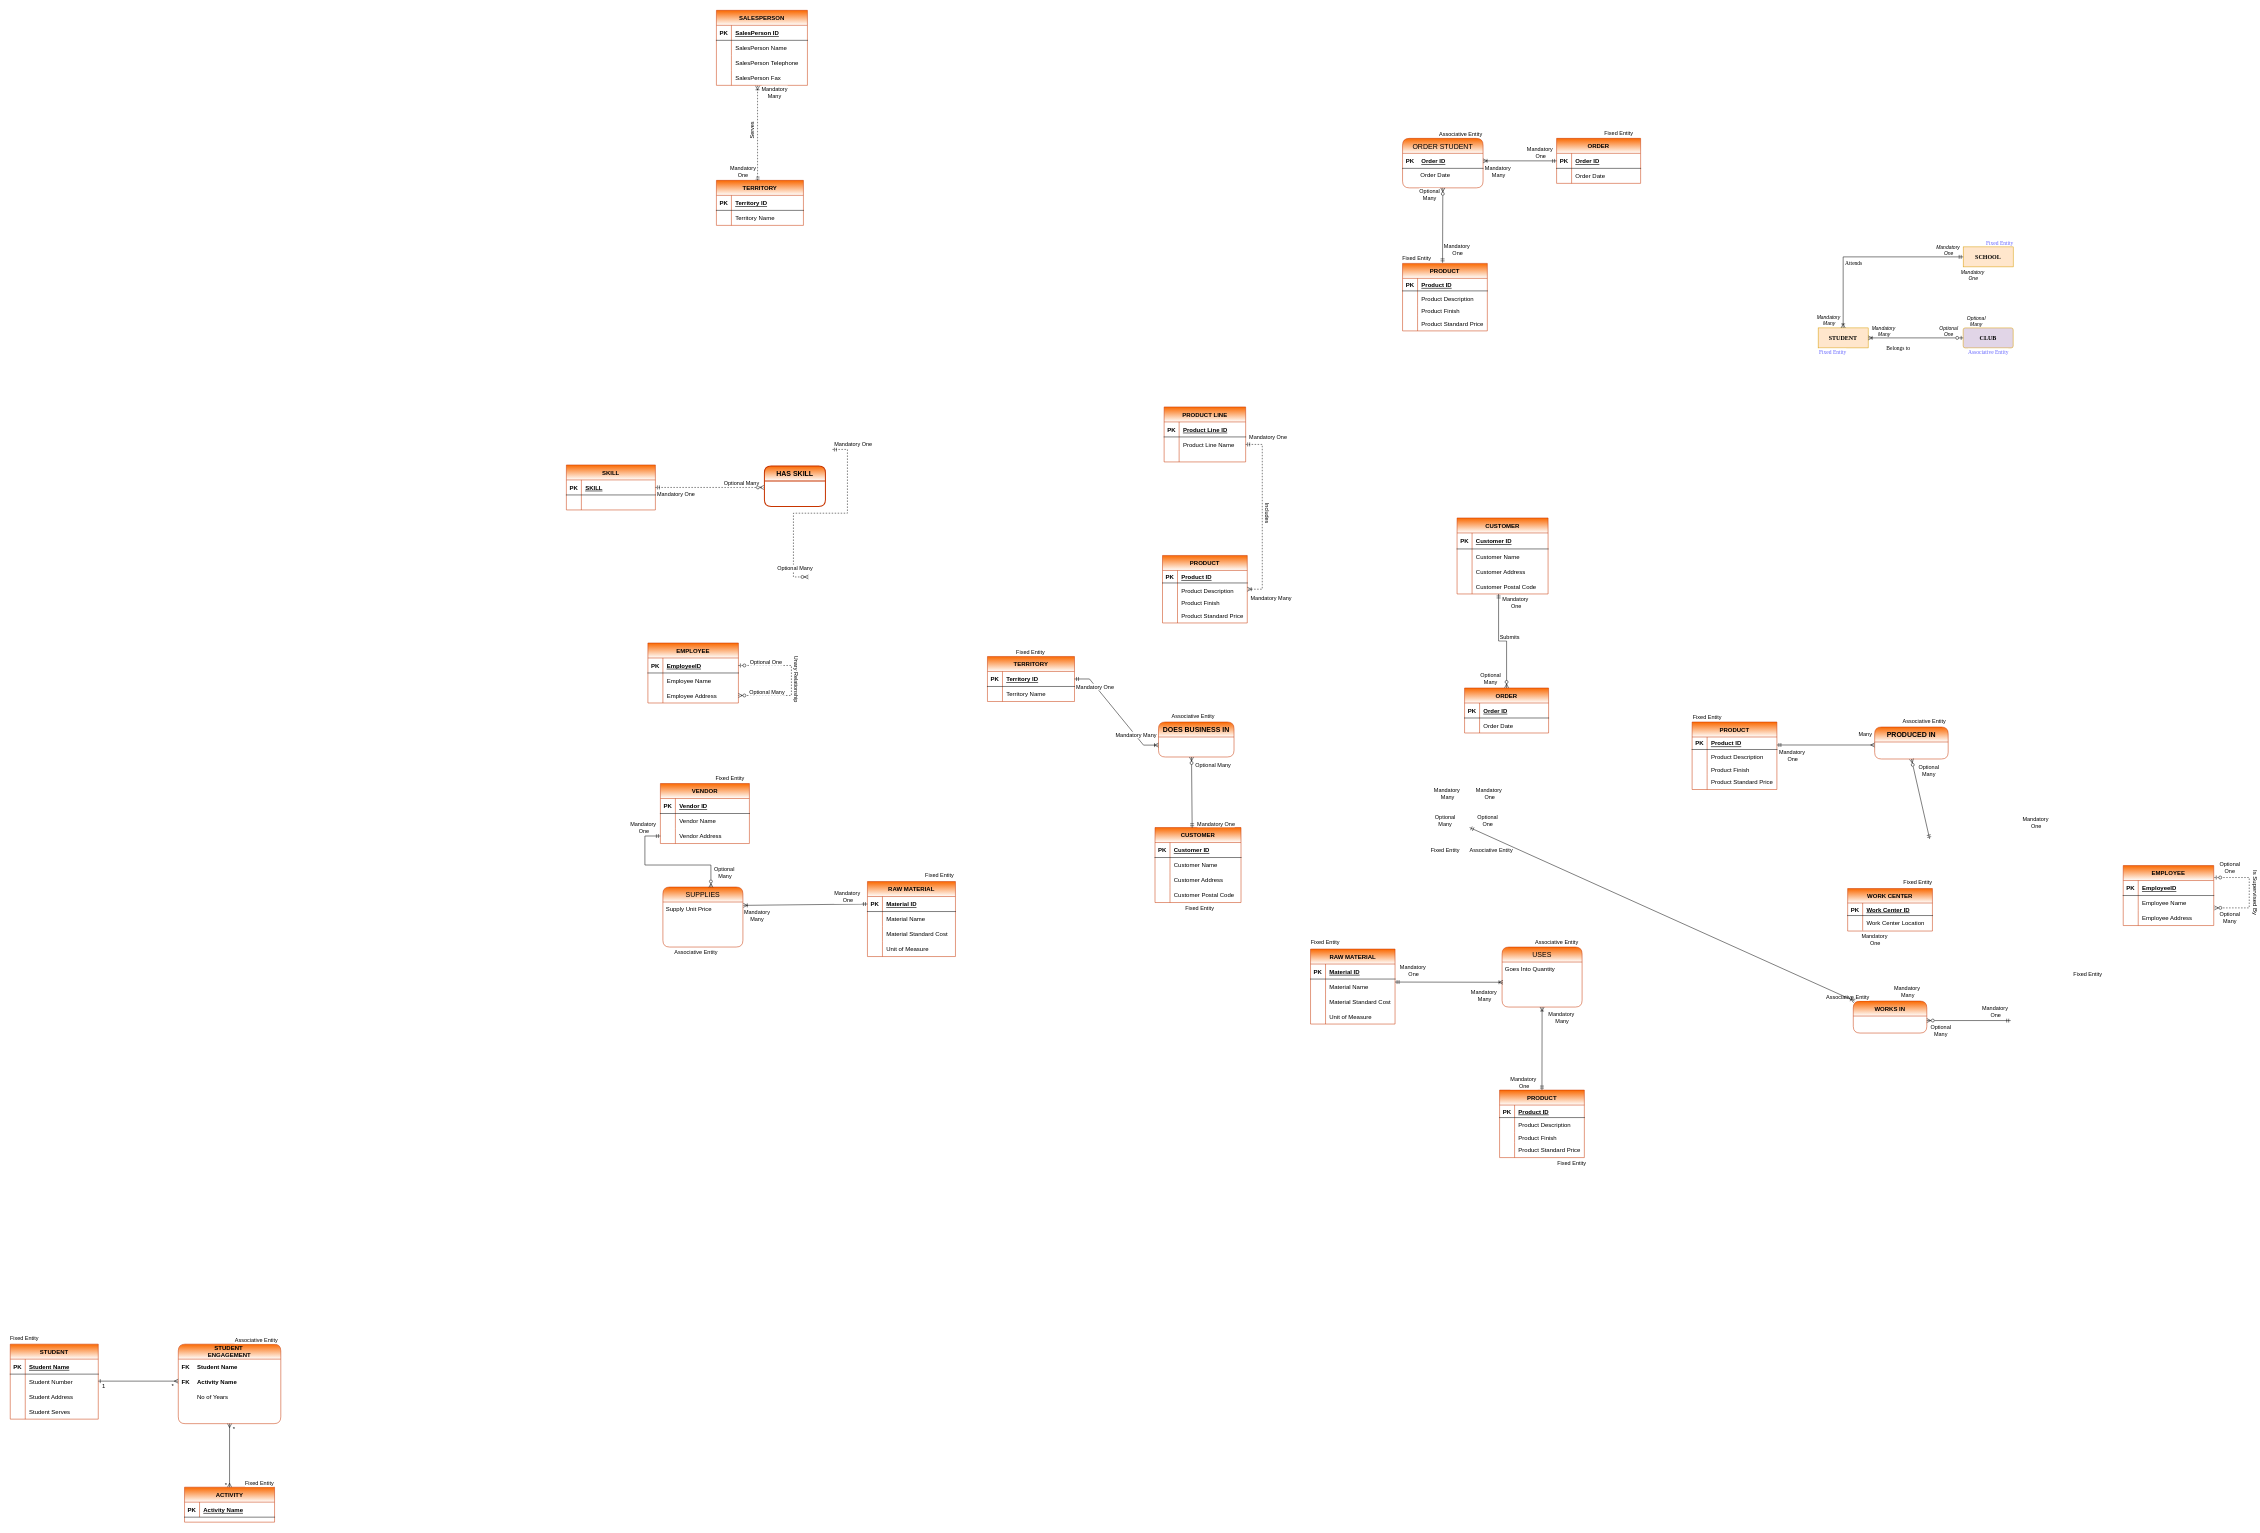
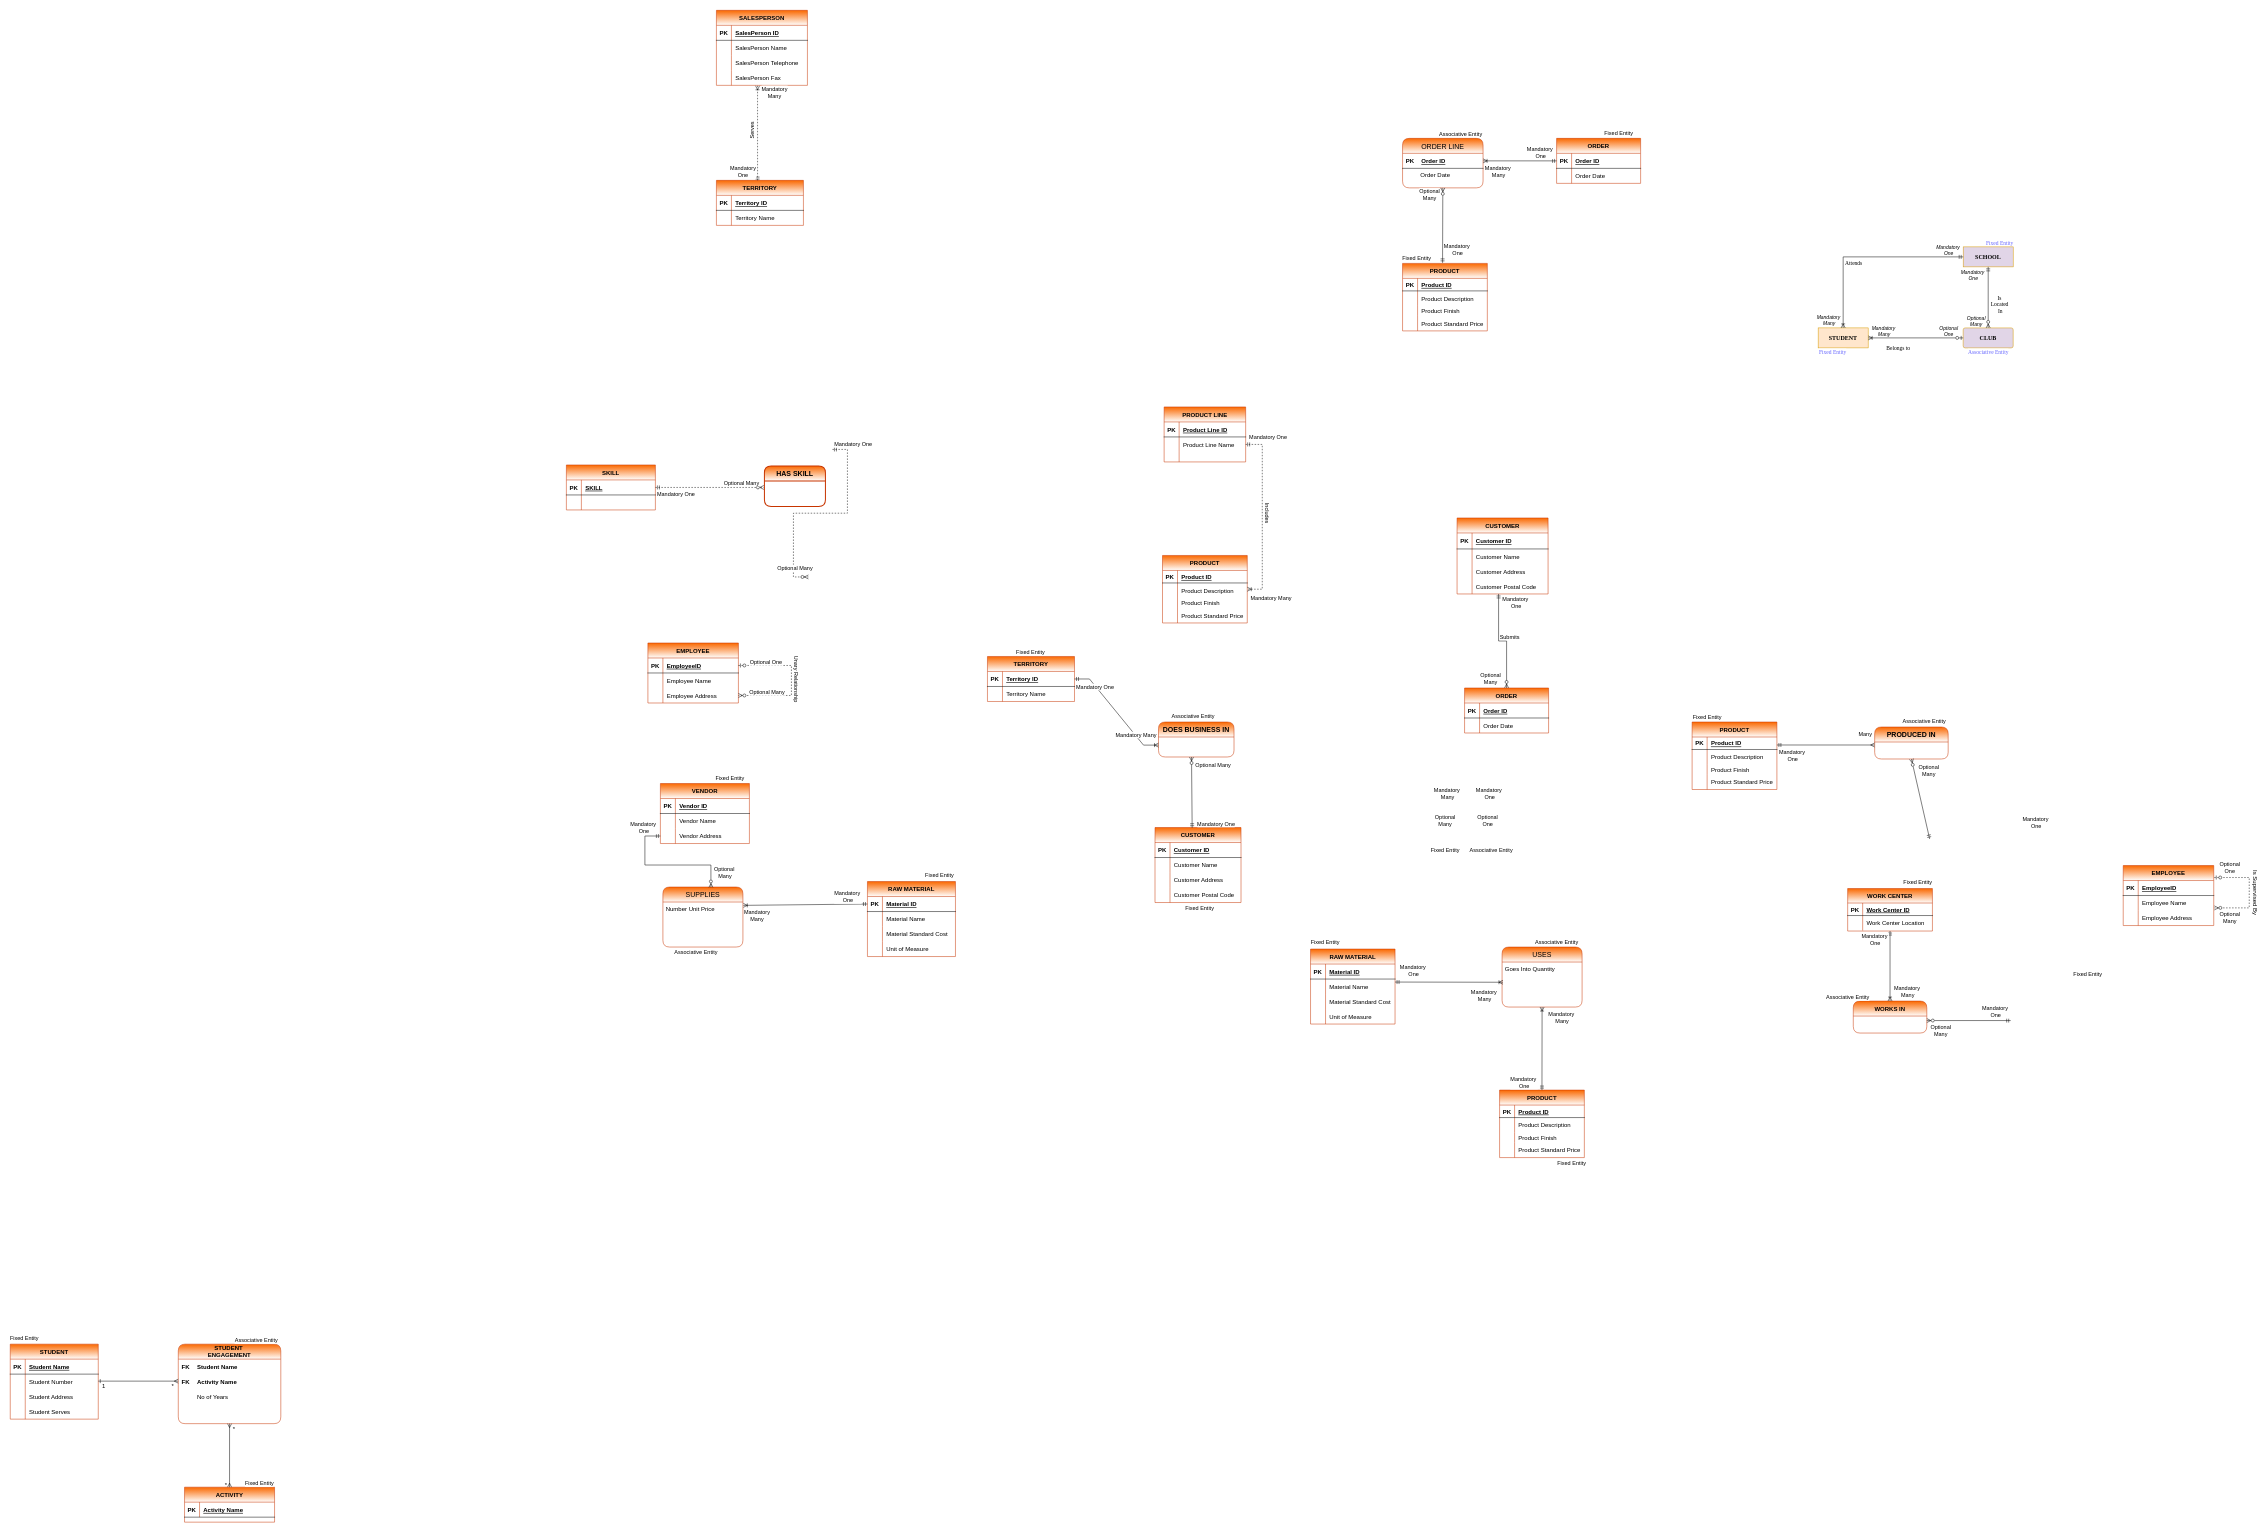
(1442, 146) -> (1442, 146)
(1988, 257) -> (1988, 257)
none -> (1988, 294)
(690, 909) -> (691, 909)
(1662, 914) -> (1890, 998)
